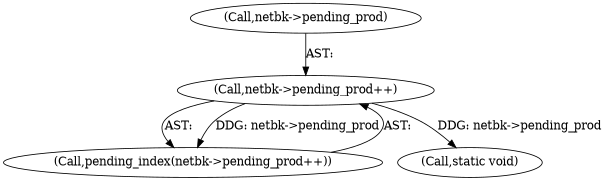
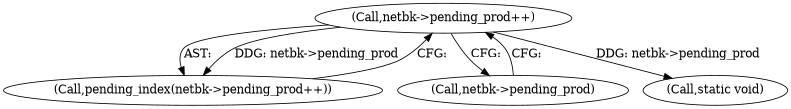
(322, 54) -> (528, 54)
none -> (465, 54)
(399, 126) -> (434, 54)
